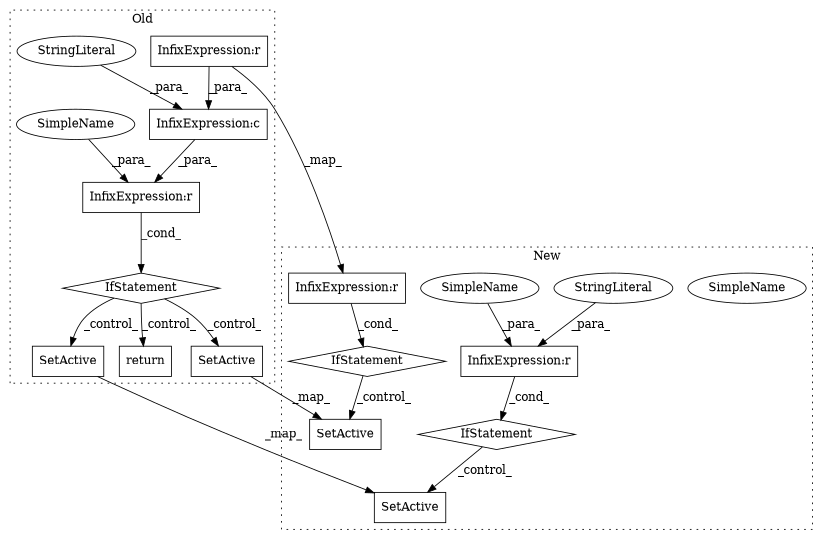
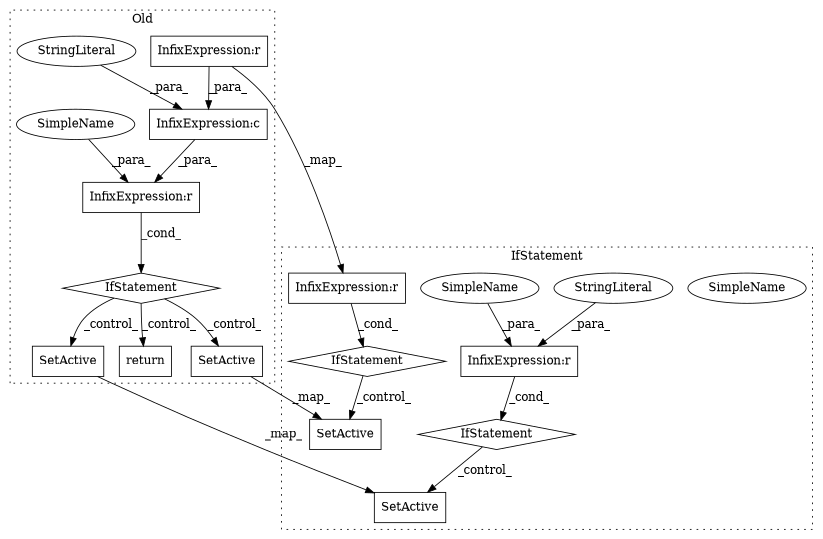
(547, 257) -> (547, 257)
